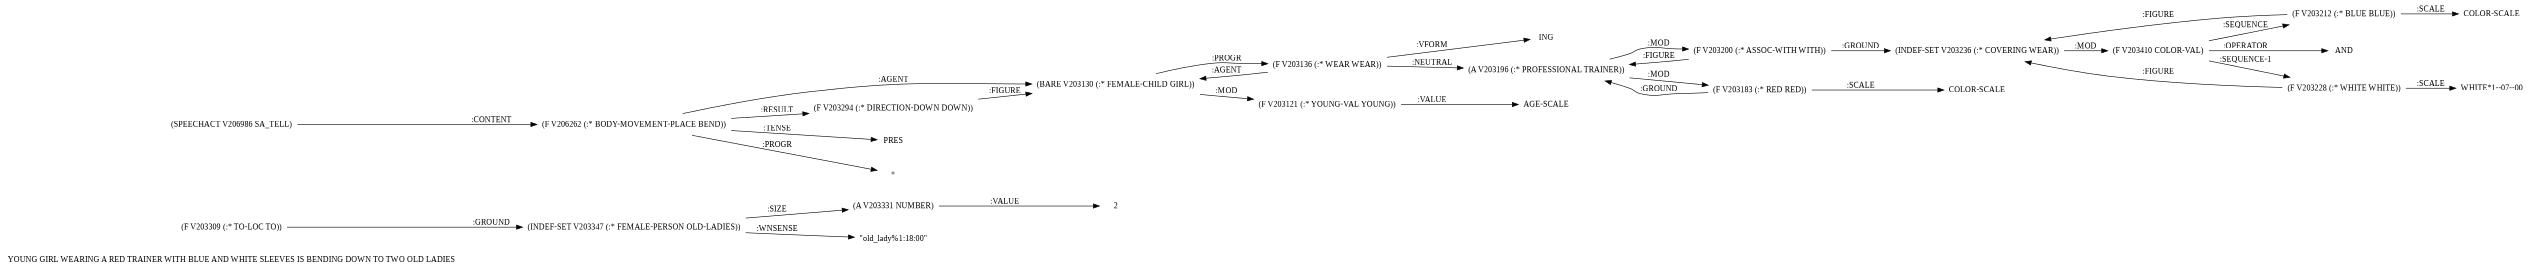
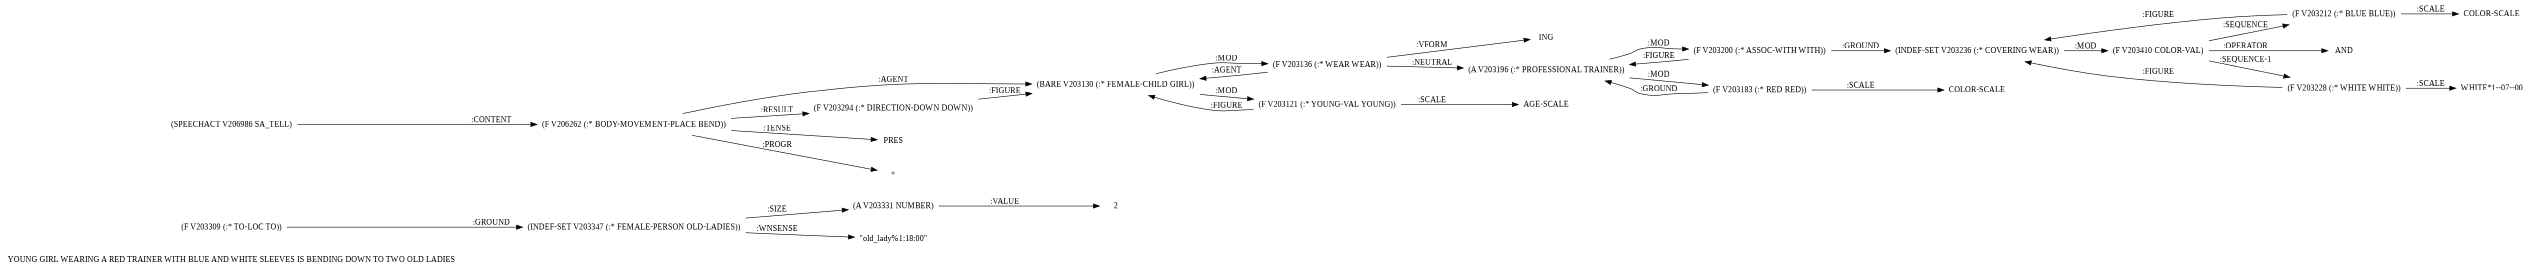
(1227, 58) -> (1227, 58)
(1432, 100) -> (1432, 100)
none -> (1203, 109)
